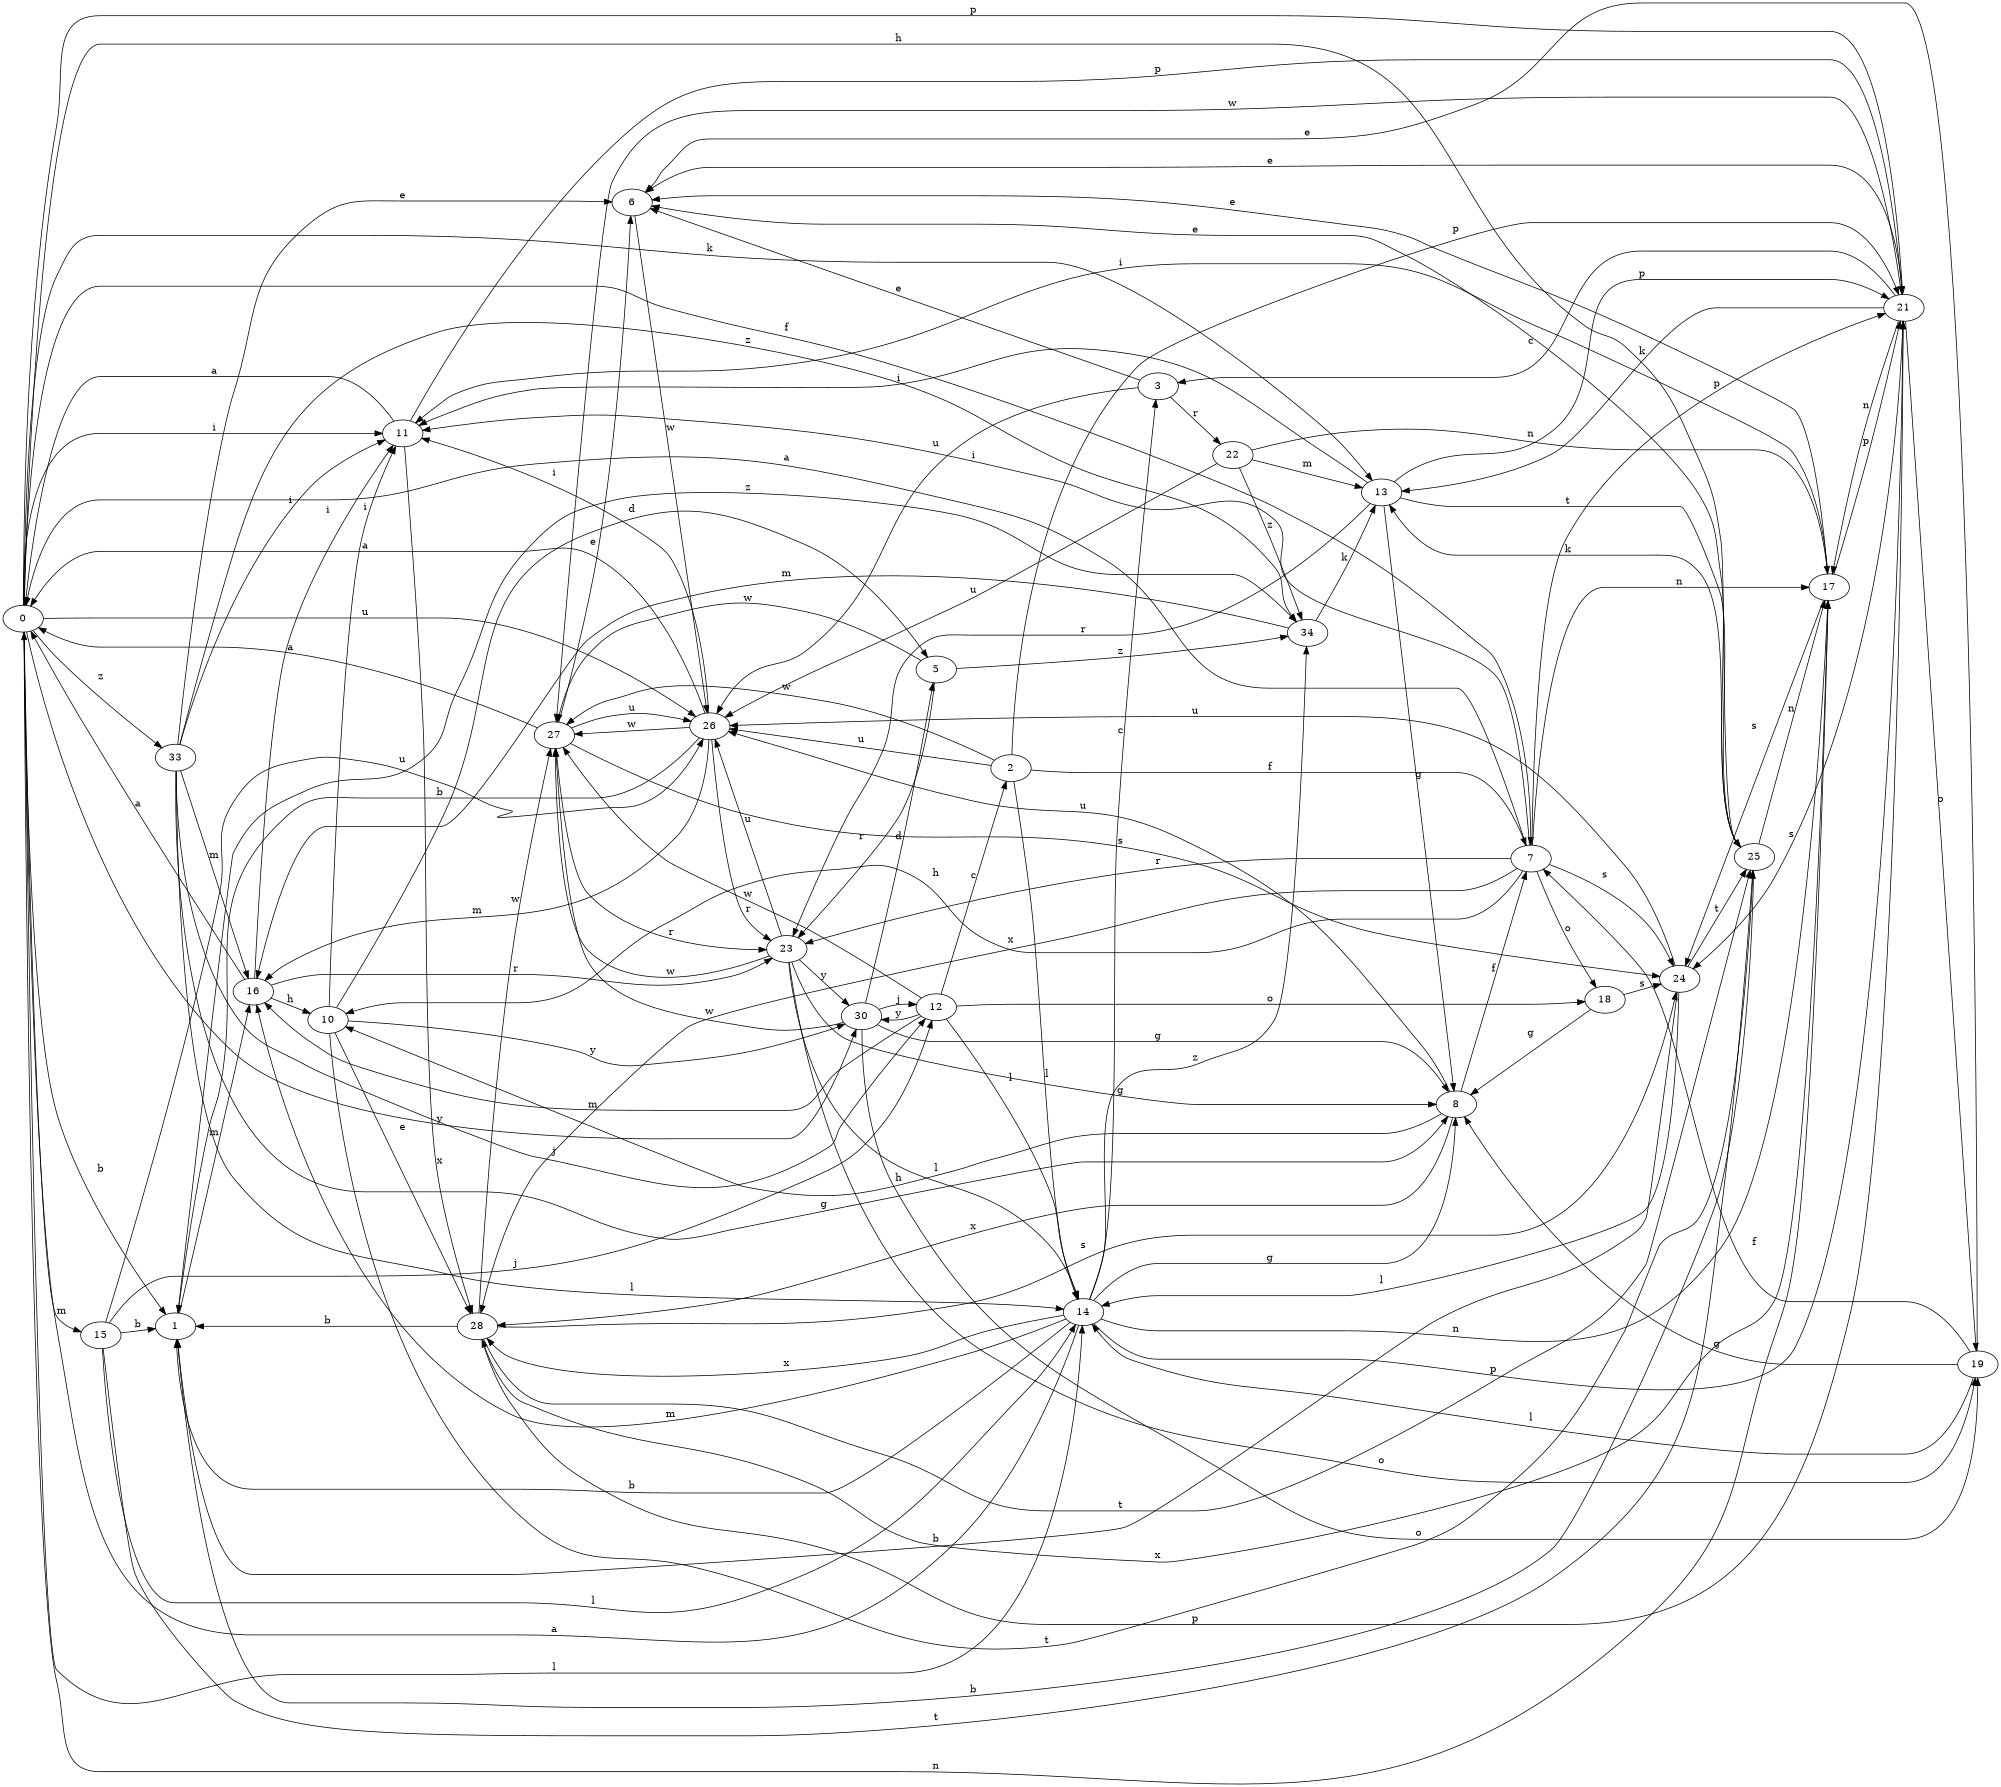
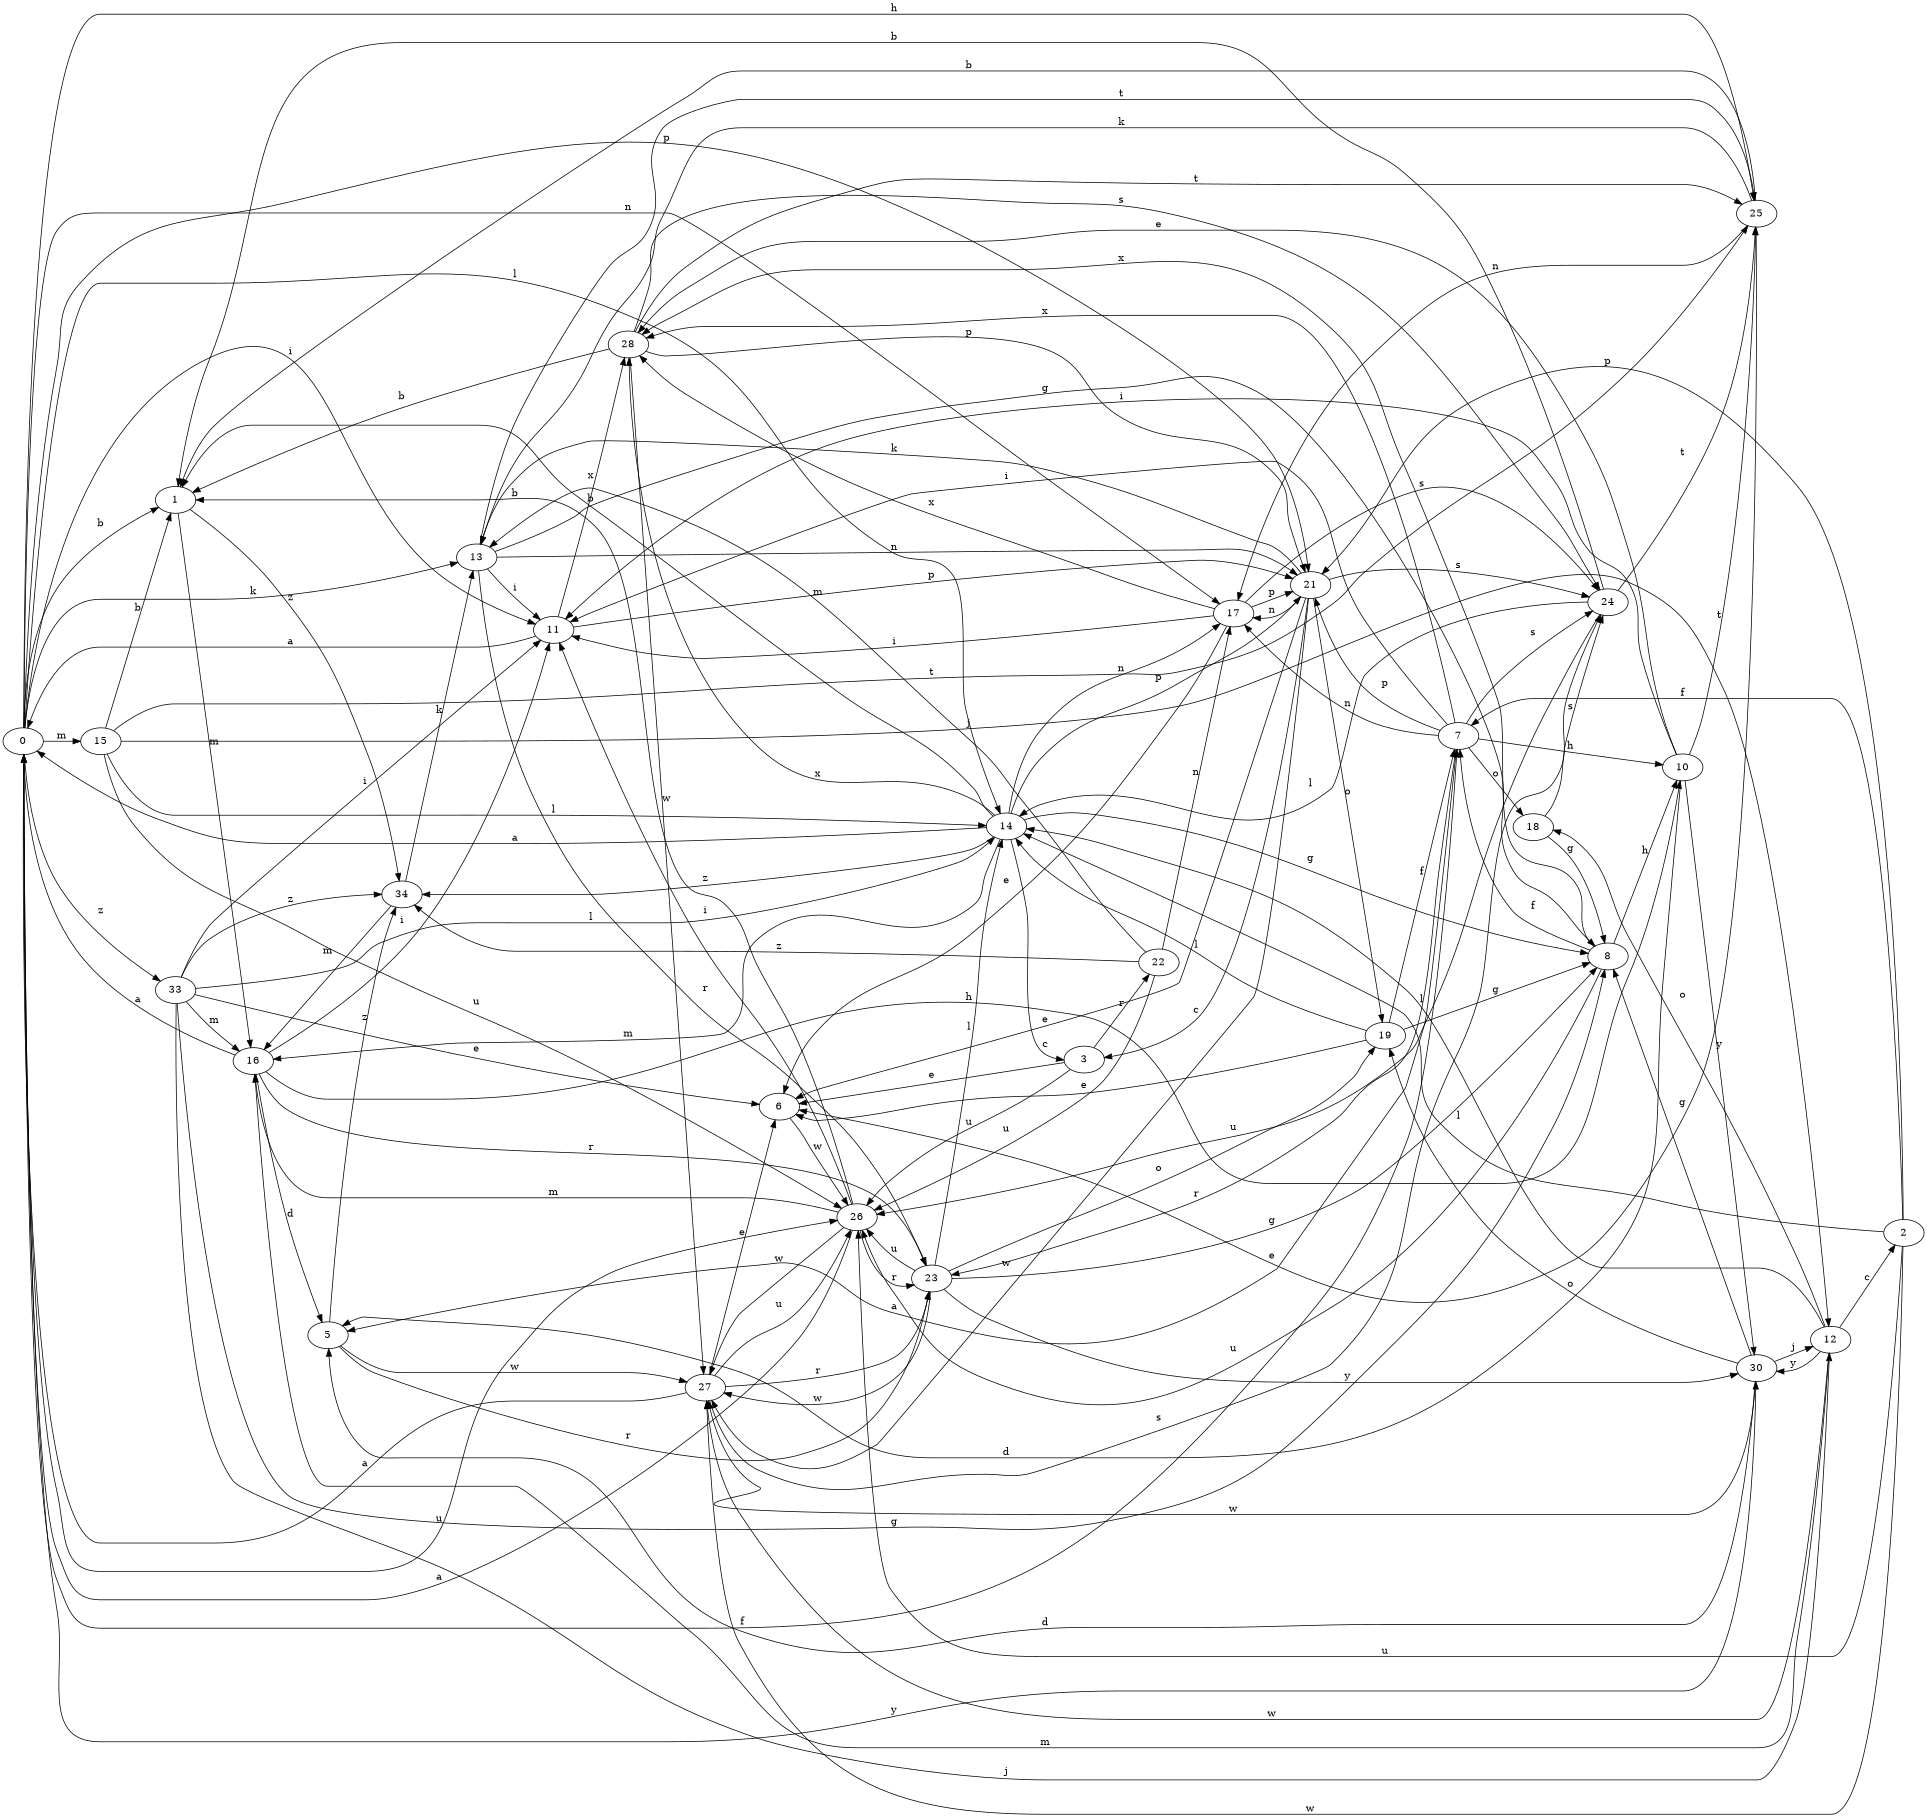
(1642, 274) -> (894, 547)
(831, 474) -> (1096, 1342)
none -> (281, 1197)
